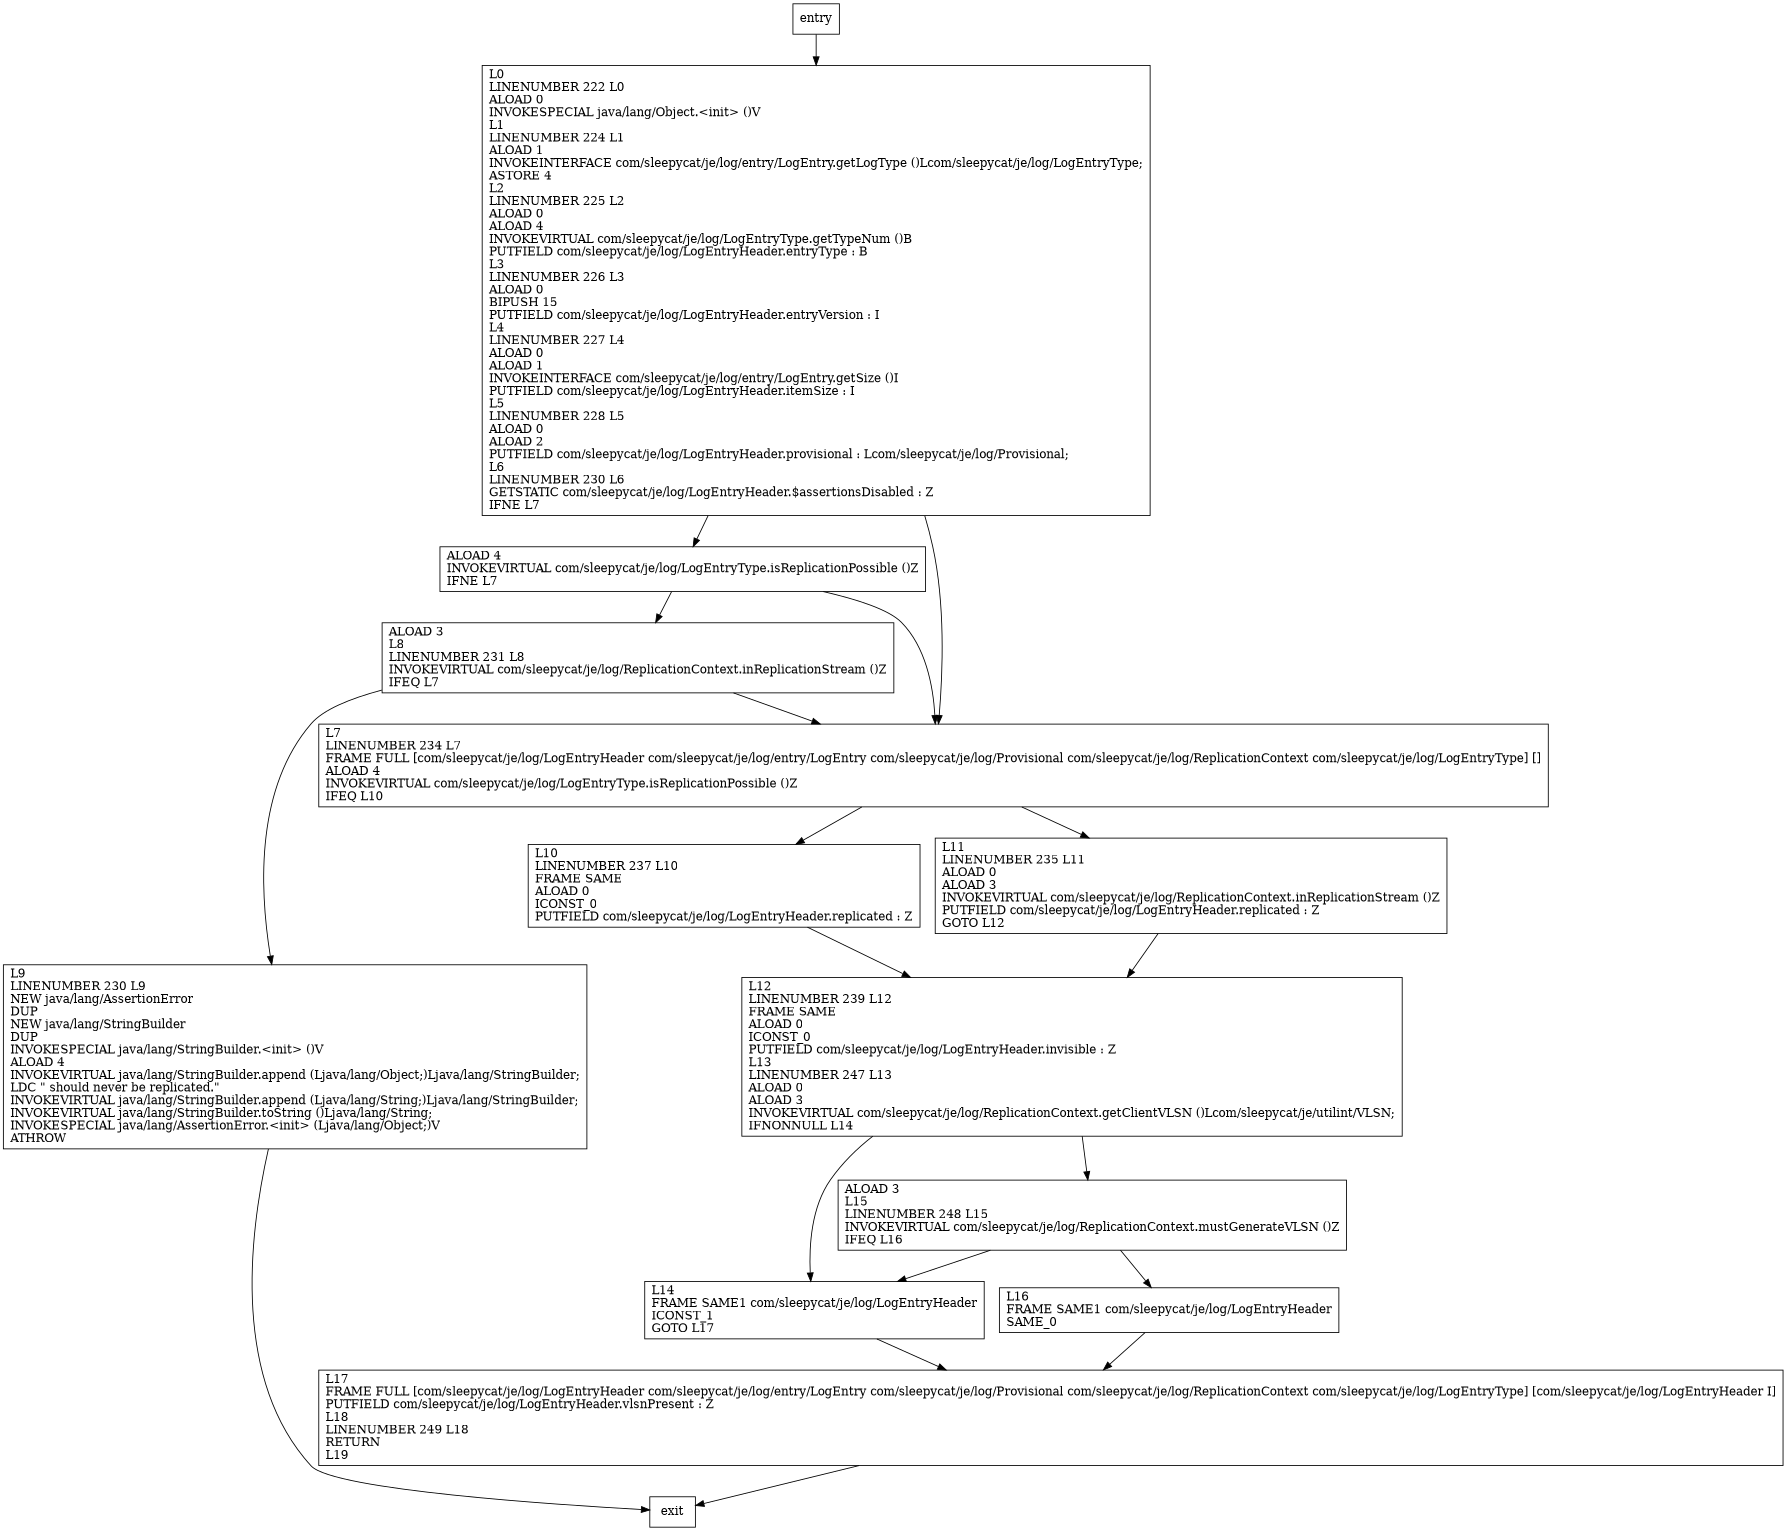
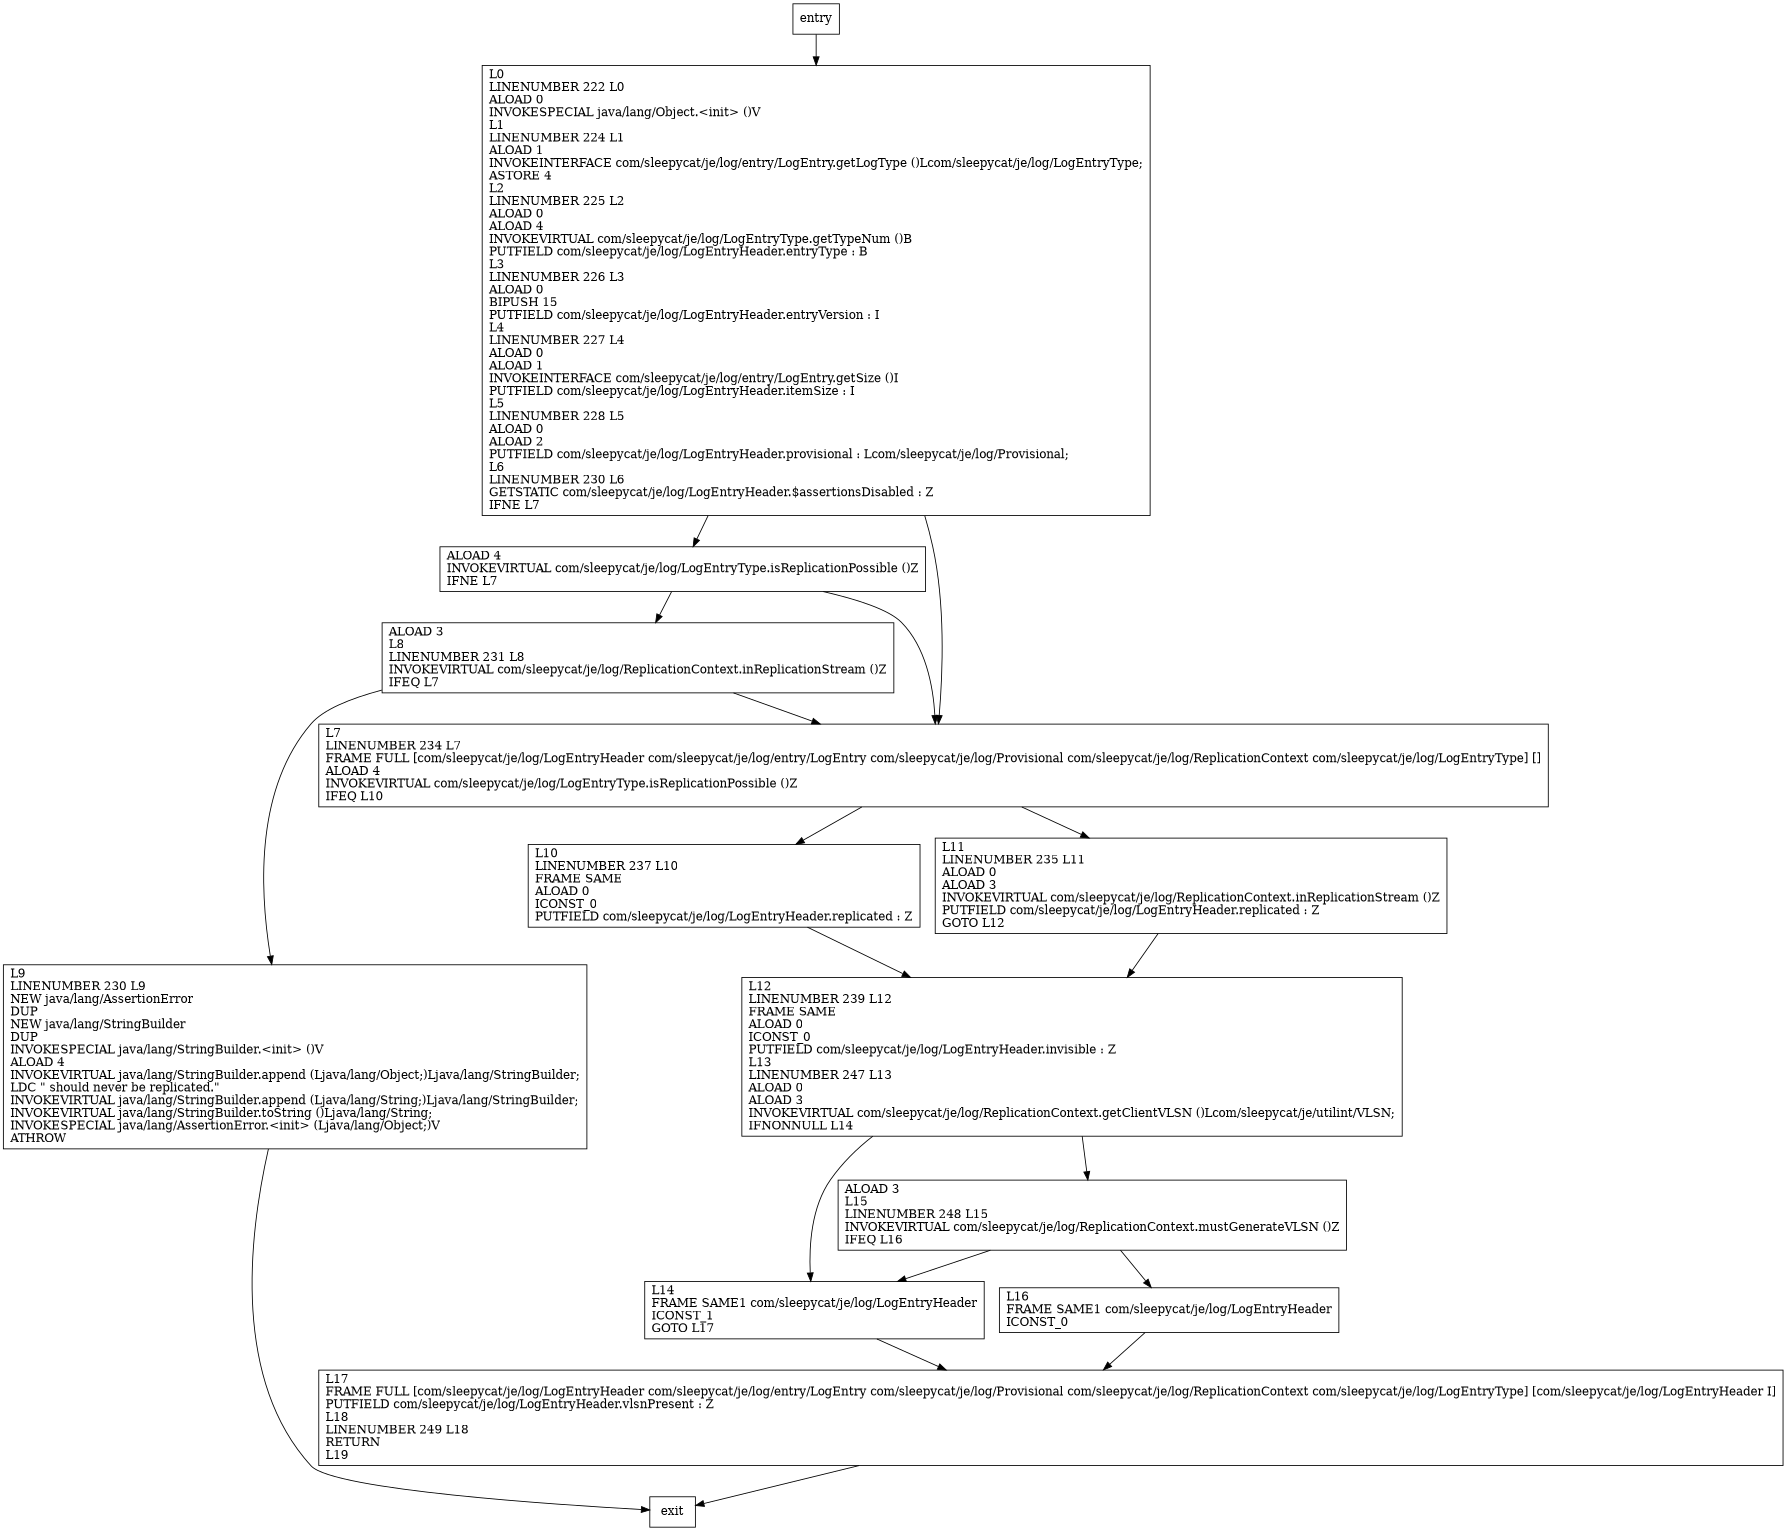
(1169, 1310) -> (1169, 1310)
